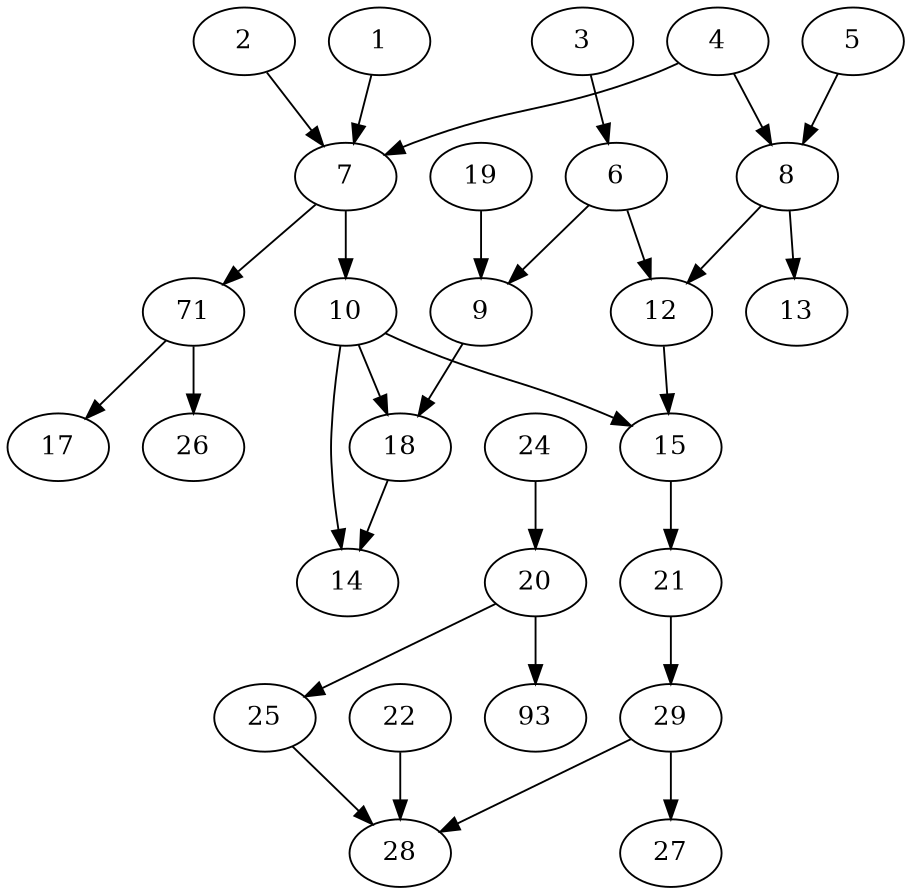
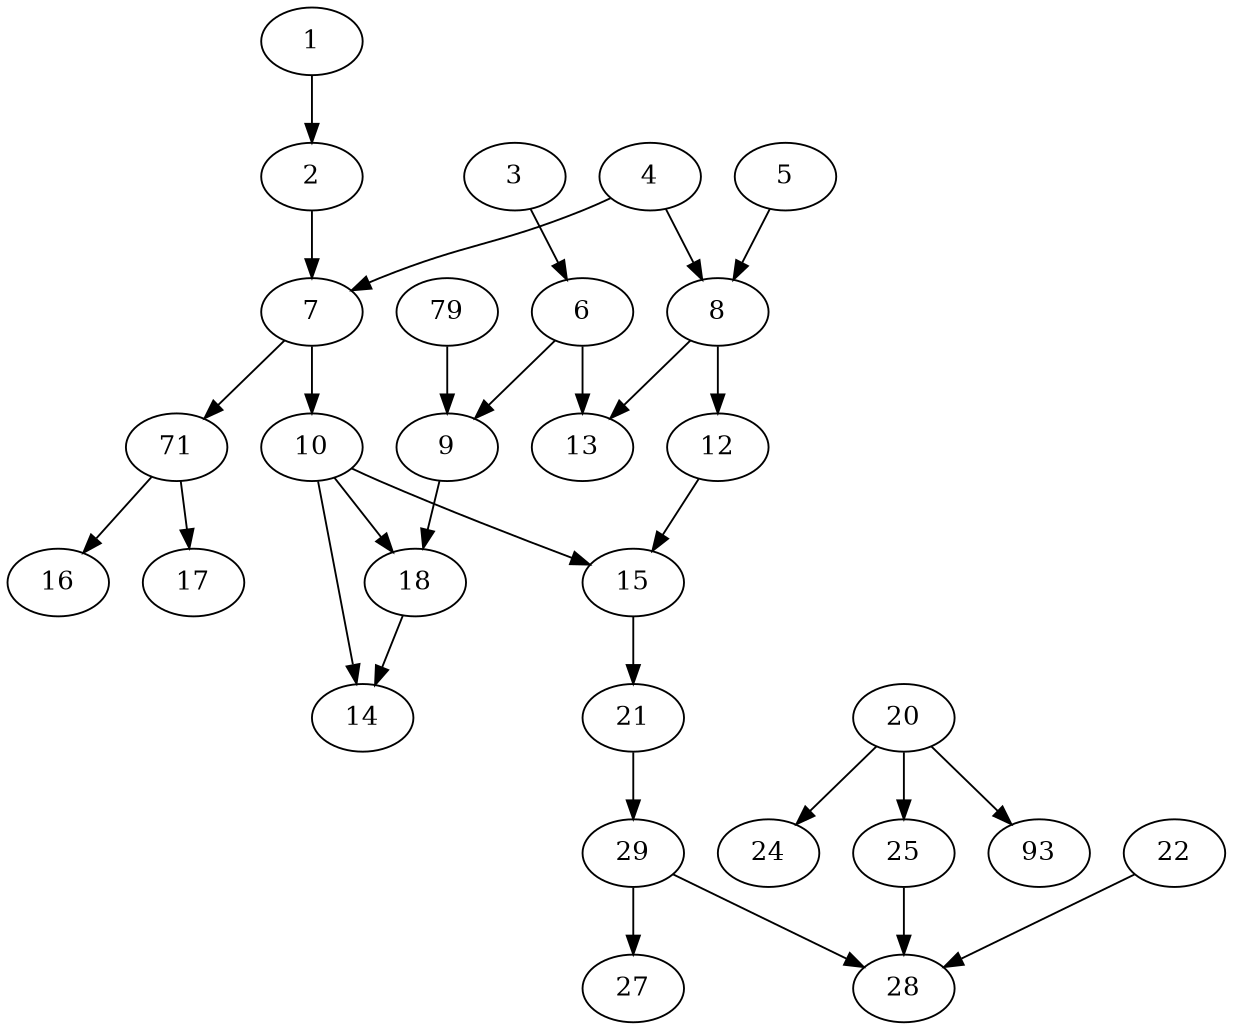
(365, 100) -> (312, 100)
(481, 177) -> (447, 312)
(636, 235) -> (583, 370)
(194, 447) -> (58, 583)
(536, 506) -> (843, 779)
